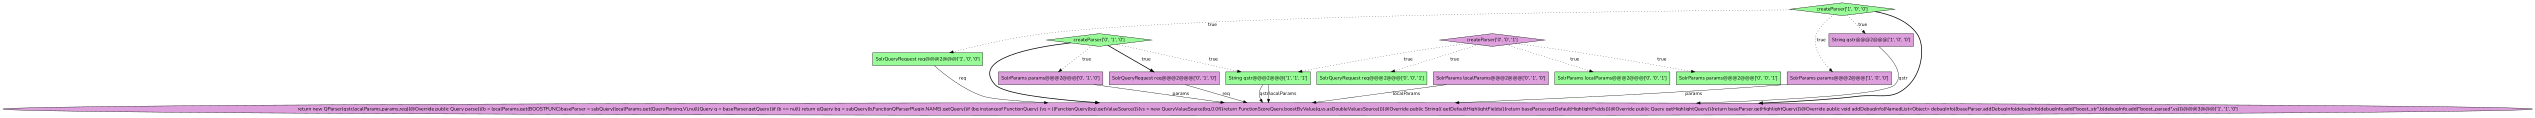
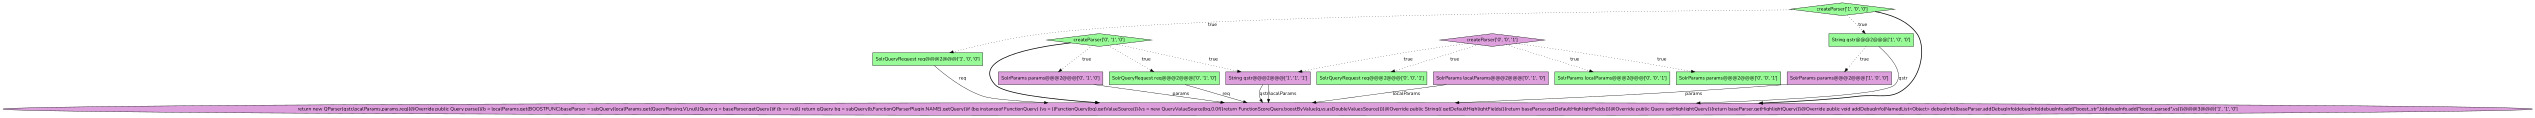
(1871, 40) -> (1871, 40)
(1815, 41) -> (1857, 58)
(1129, 58) -> (1129, 58)
(1164, 78) -> (1164, 78)
(1268, 78) -> (1268, 78)
